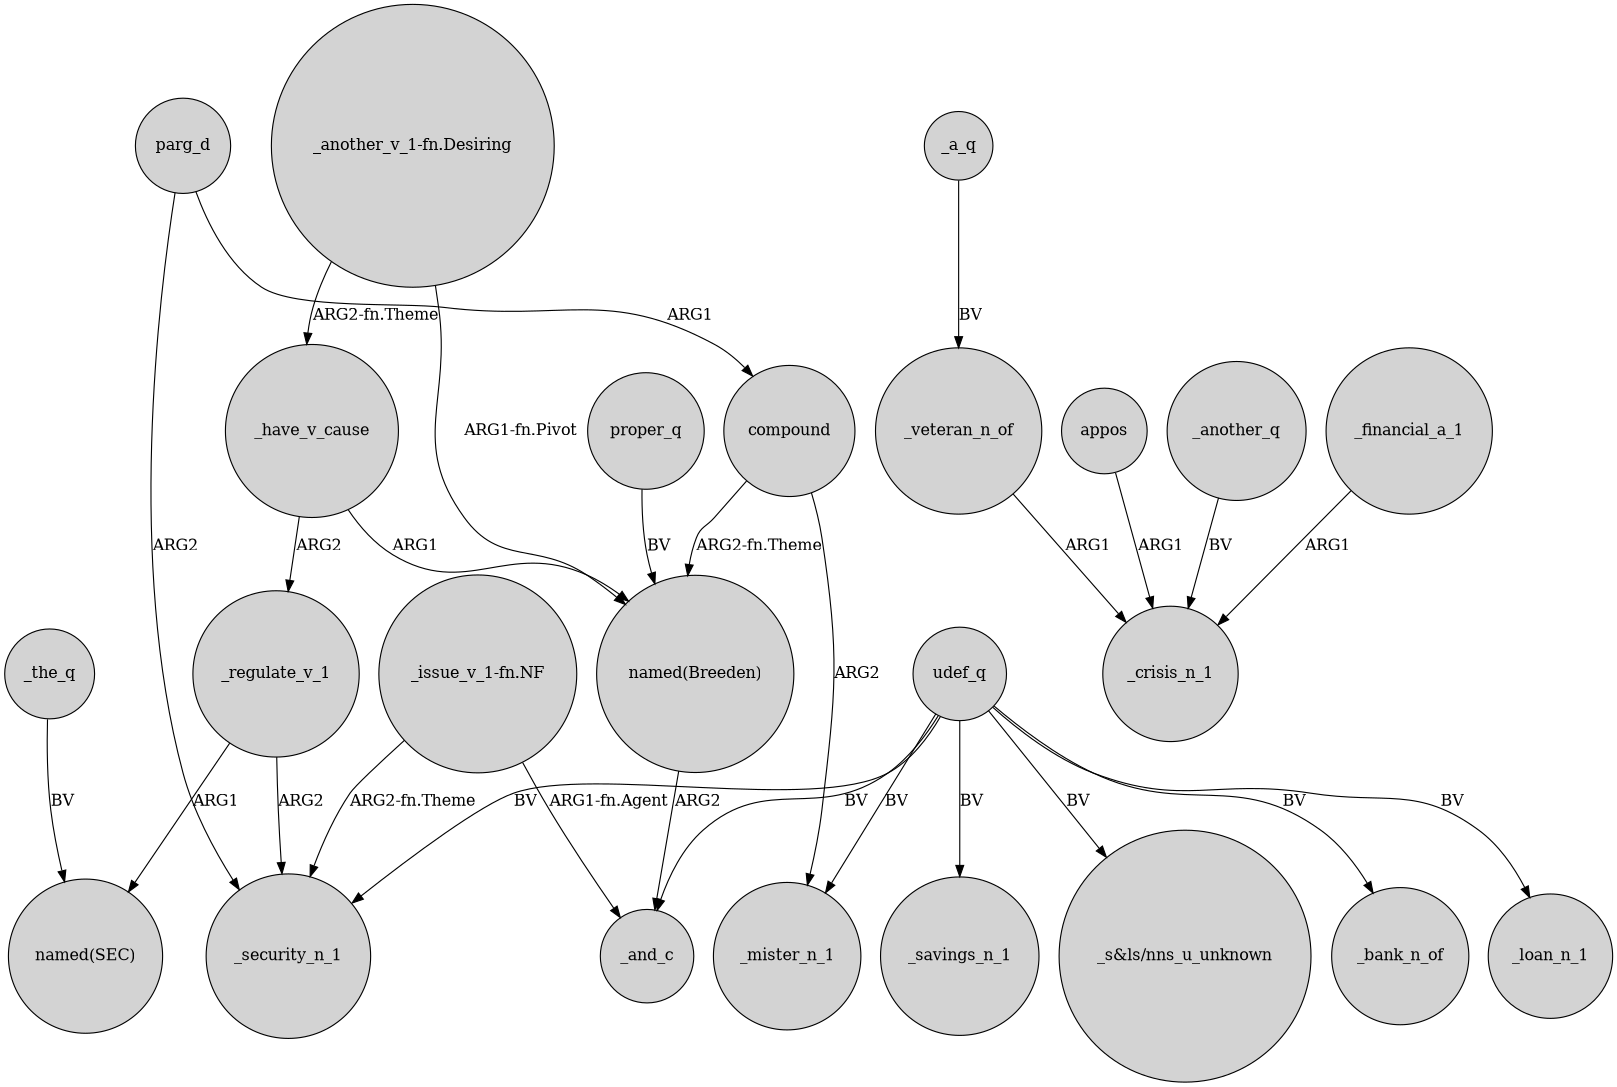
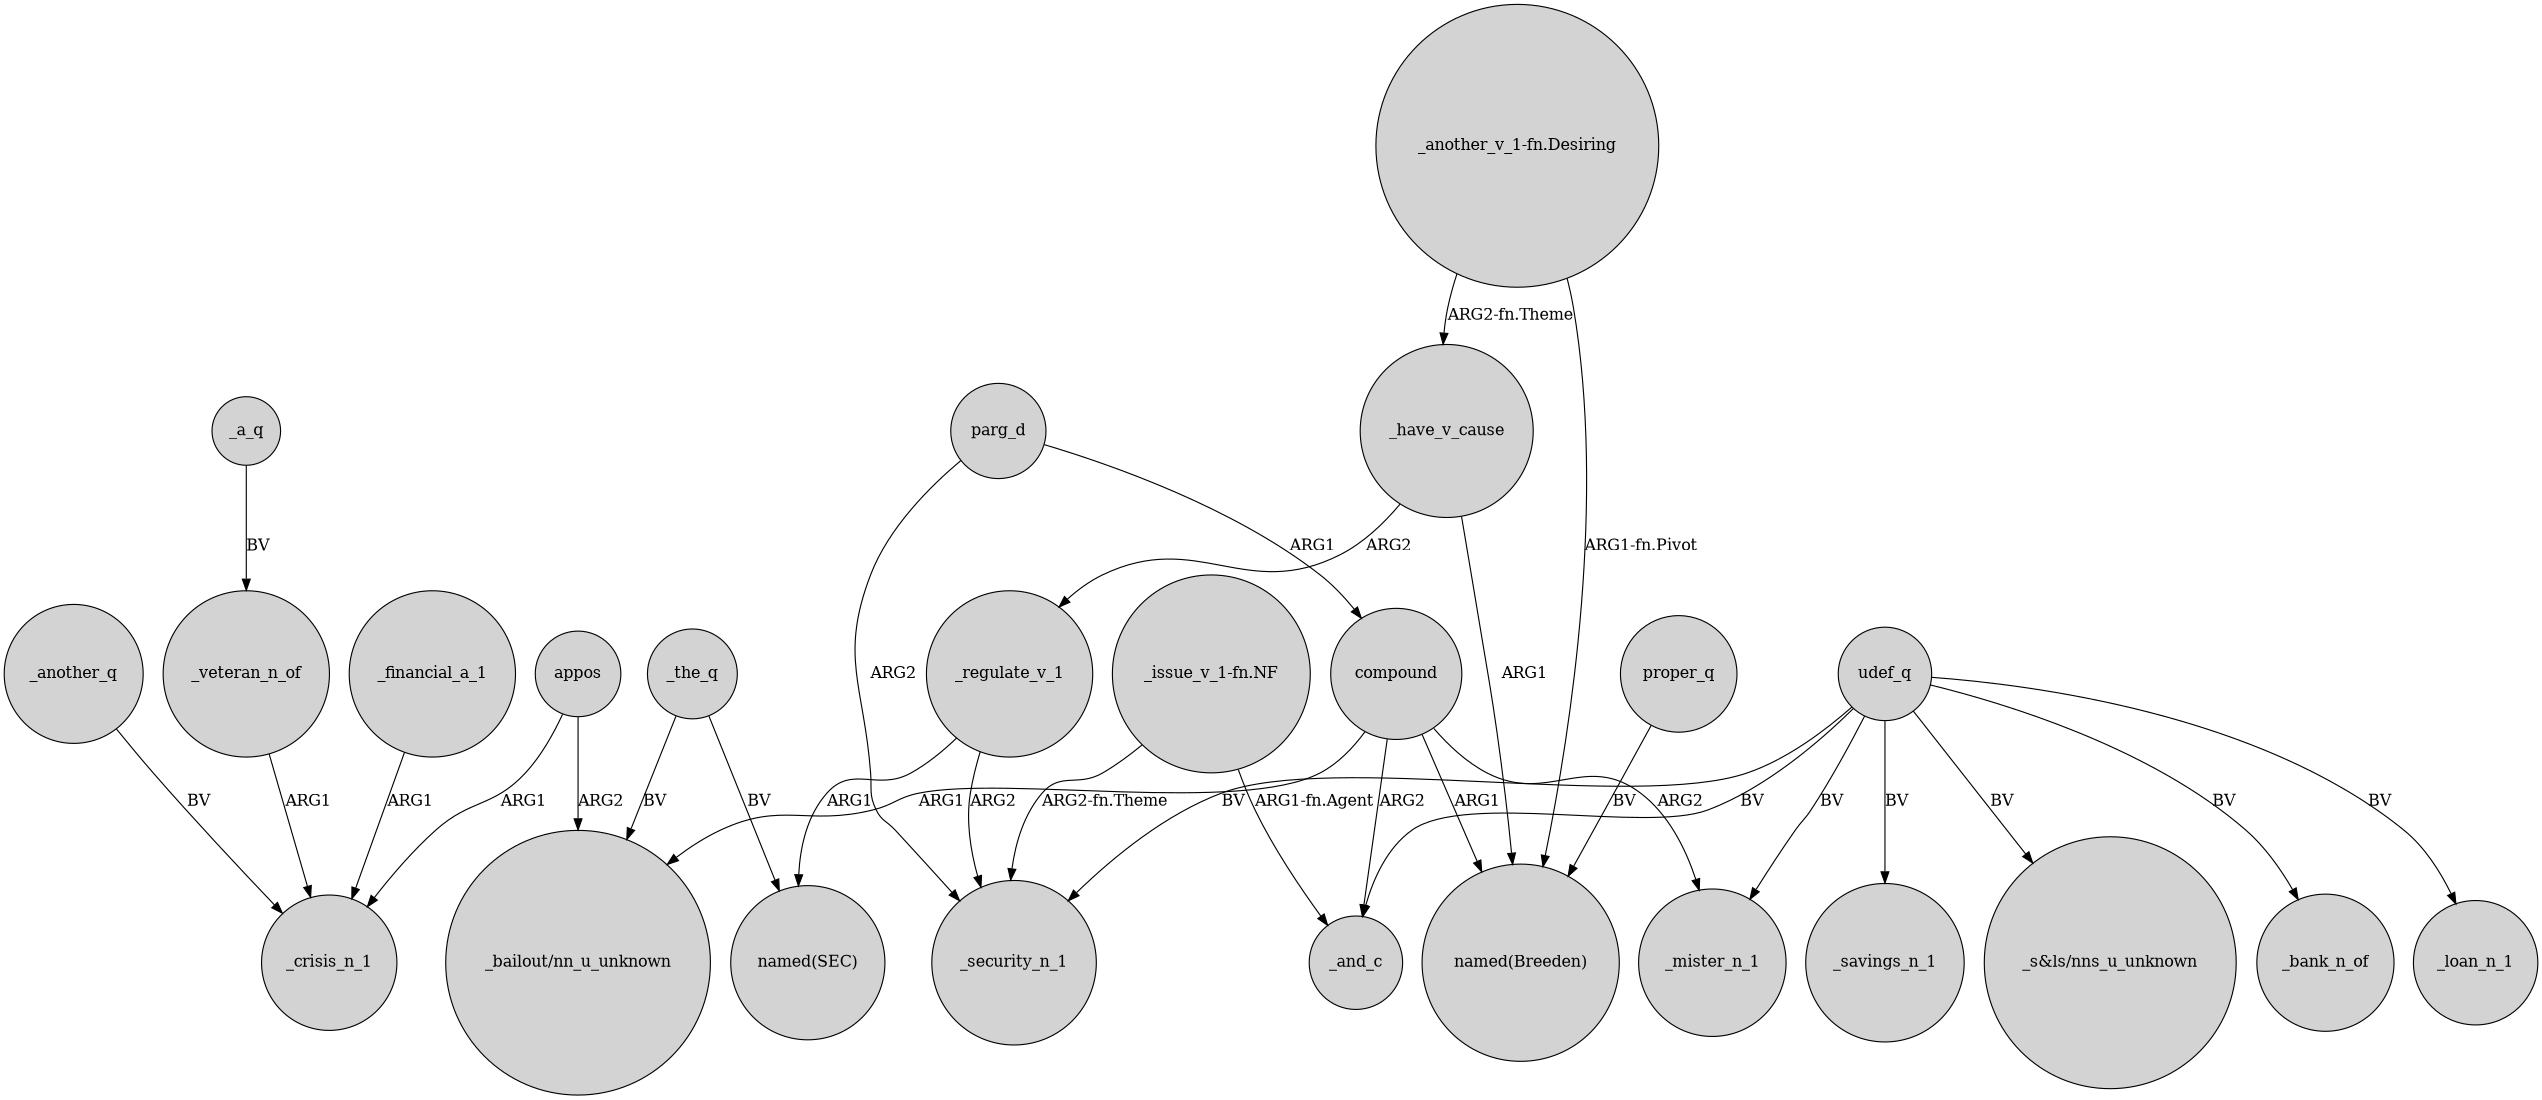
(759, 546) -> (1477, 802)
(668, 835) -> (1376, 822)
none -> (578, 963)
